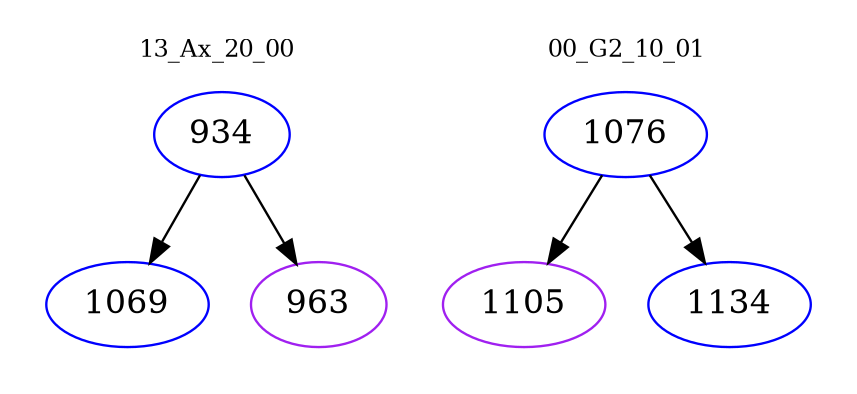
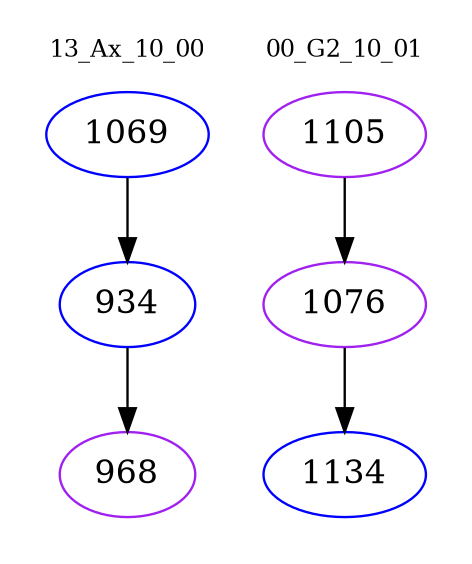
(217, 51) -> (128, 51)
(626, 135) -> (345, 305)
(181, 209) -> (128, 208)
(582, 209) -> (345, 208)
(319, 305) -> (128, 475)
